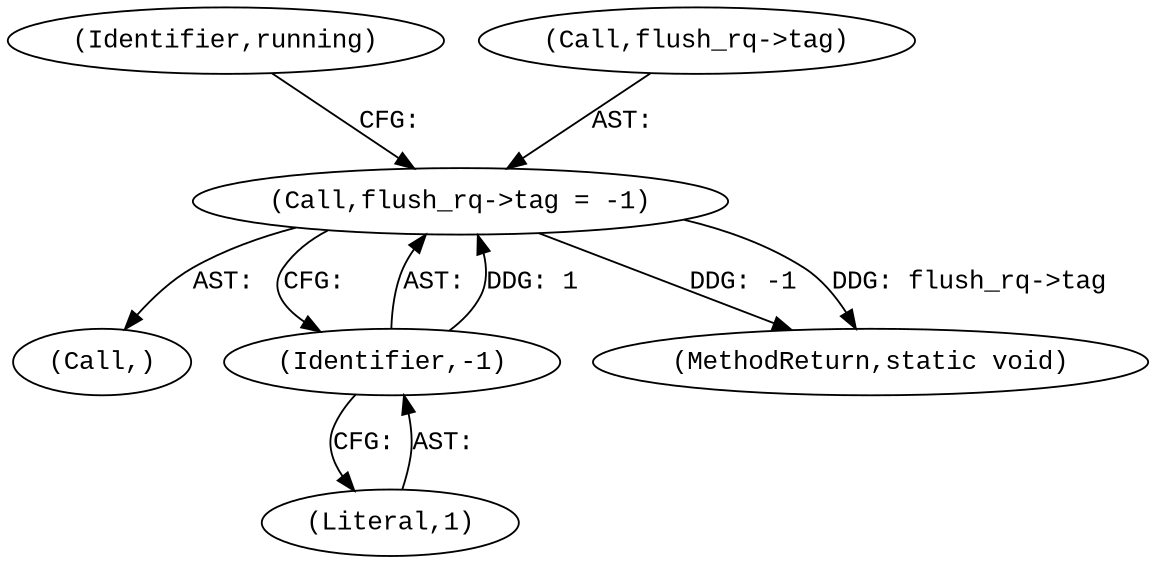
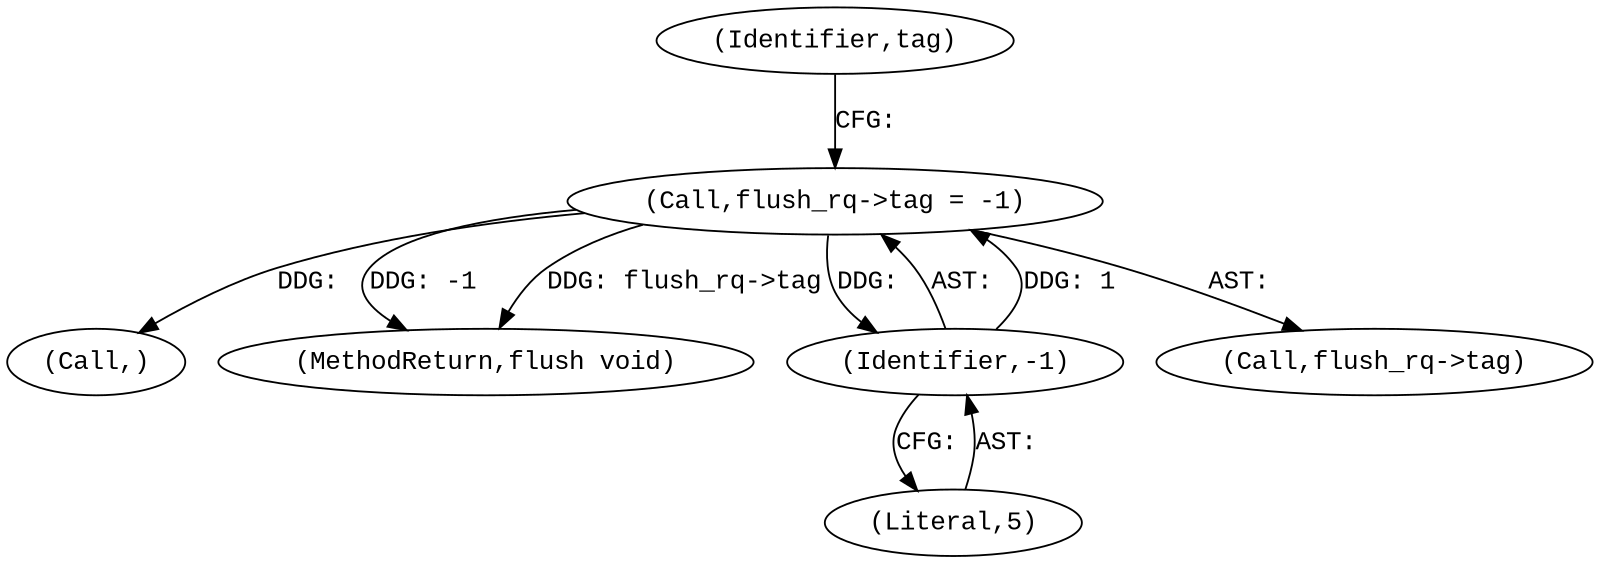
(226, 41) -> (835, 41)
(587, 116) -> (1130, 270)
(231, 282) -> (316, 282)
(322, 282) -> (876, 282)
(871, 362) -> (486, 362)
(390, 523) -> (953, 523)
